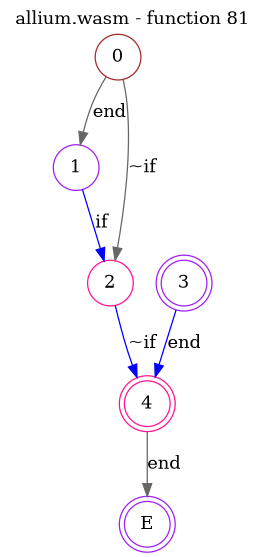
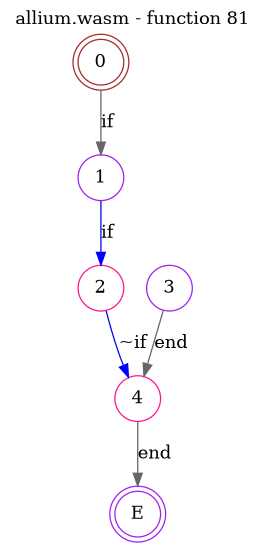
(118, 57) -> (101, 62)
(110, 112) -> (107, 123)
(128, 164) -> none
(184, 283) -> (169, 288)
(168, 337) -> (155, 337)
(147, 404) -> (138, 399)
